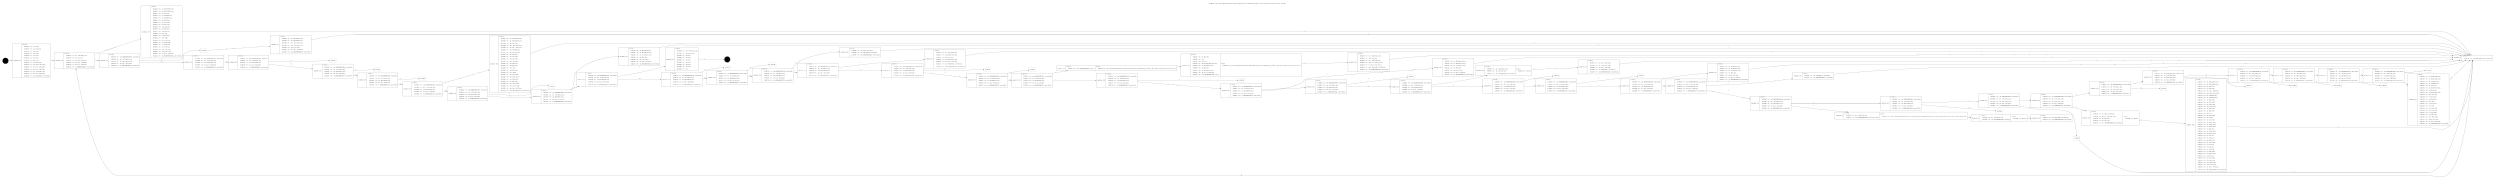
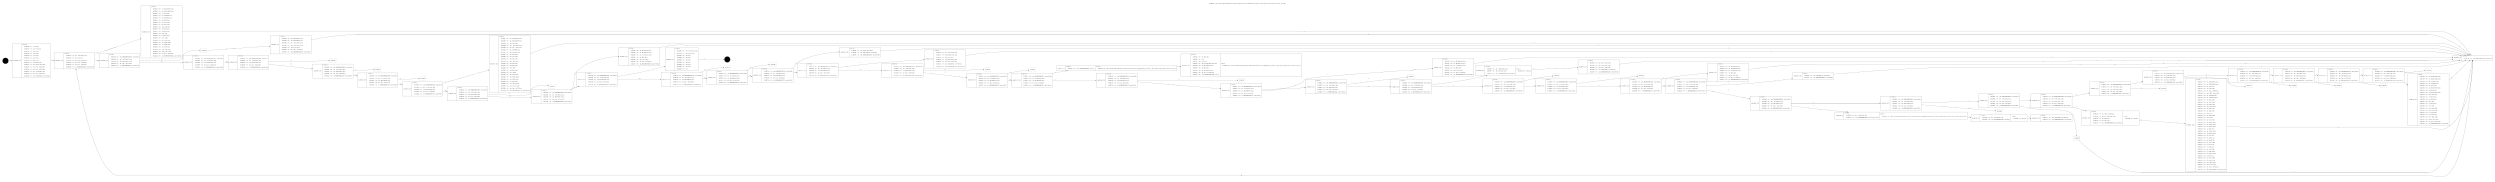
(1369, 62) -> none
